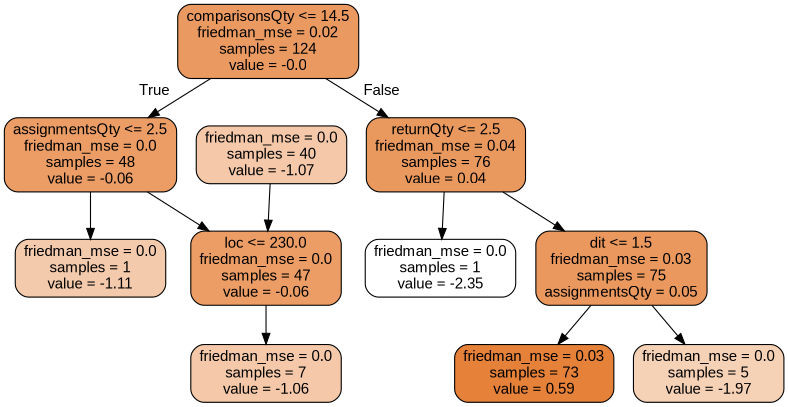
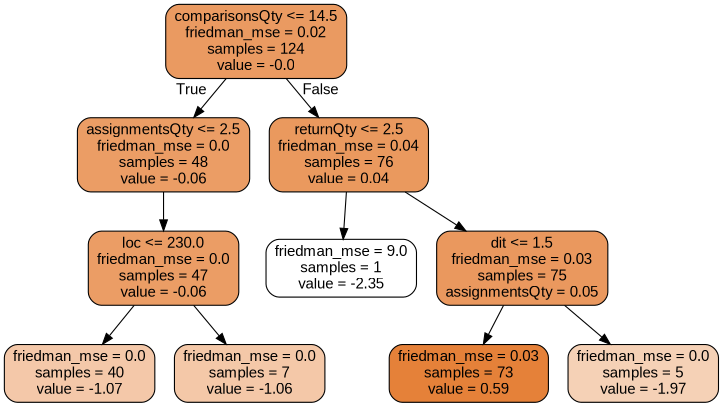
(269, 202) -> (122, 320)
(90, 268) -> none
(440, 268) -> (341, 268)
